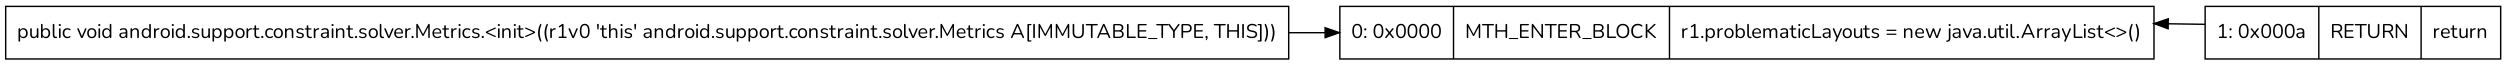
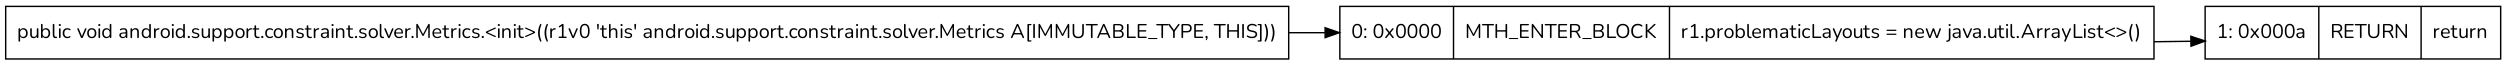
(2187, 24) -> (2172, 42)
